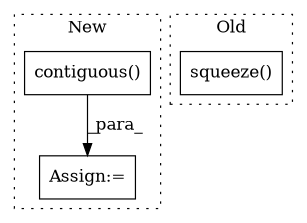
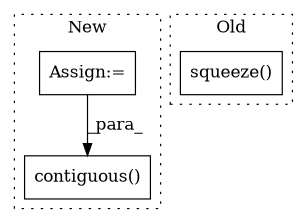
(87, 119) -> (87, 119)
